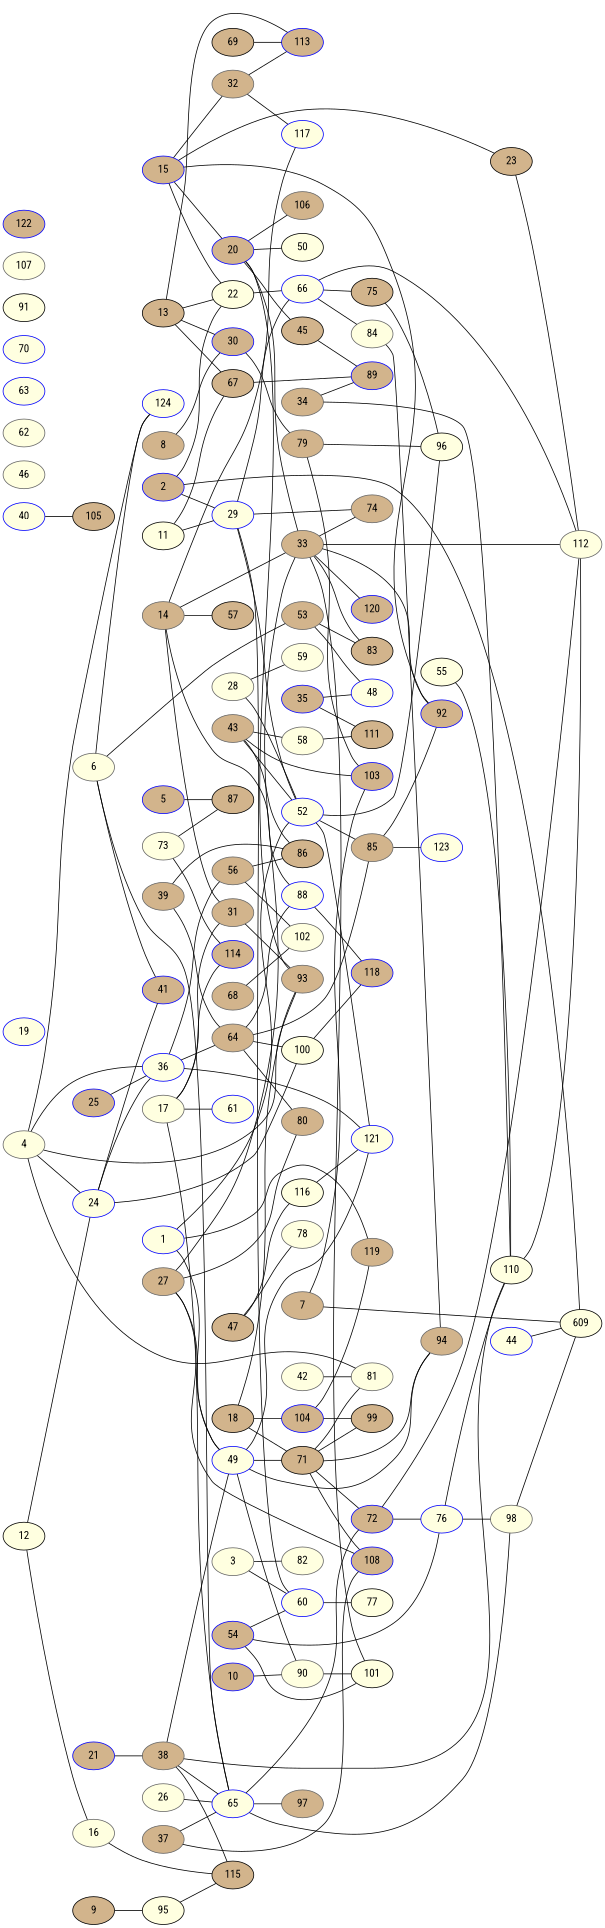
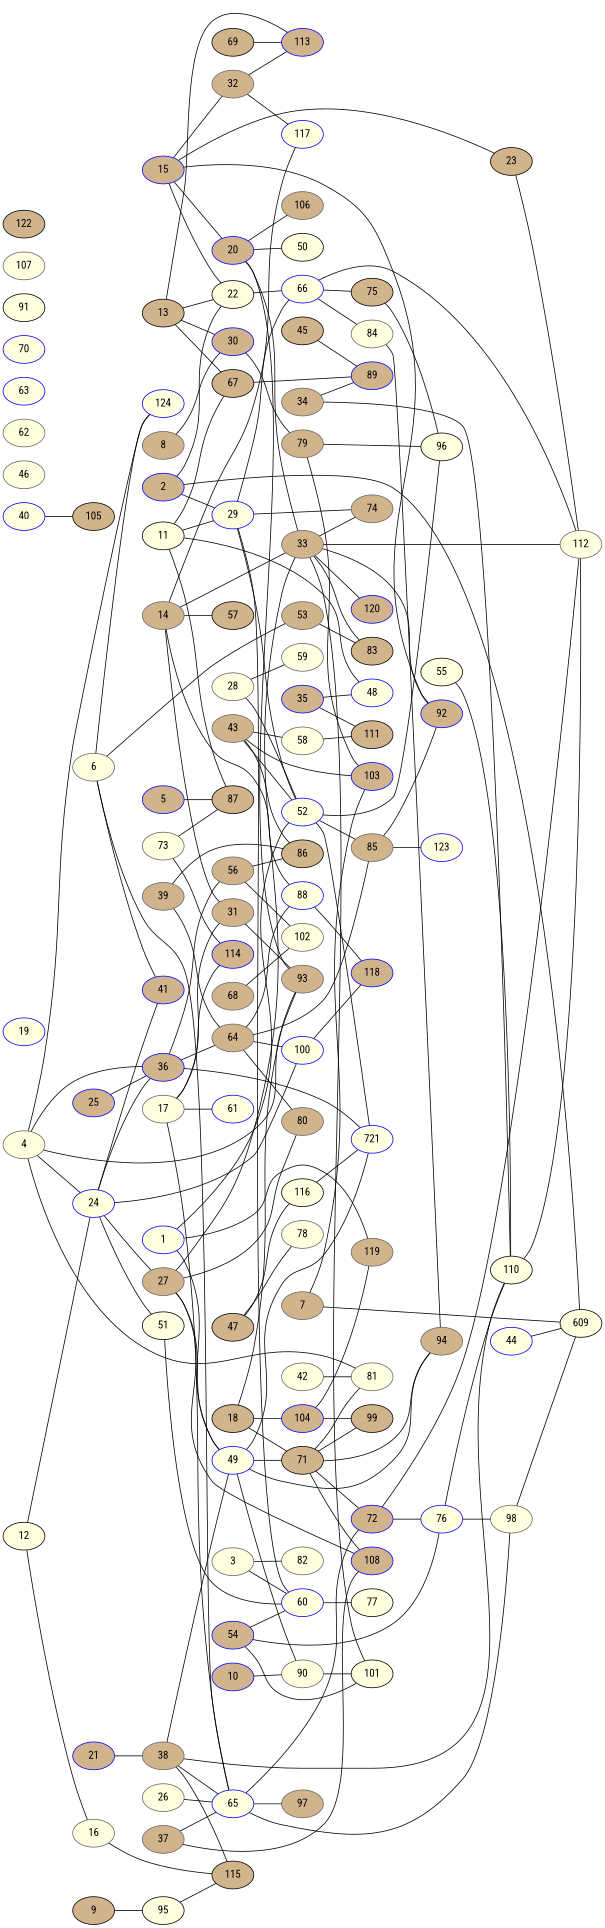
(24, 224) -> (24, 224)
(273, 300) -> none
(337, 654) -> (301, 577)
none -> (197, 668)
(302, 1050) -> (302, 1050)
(163, 1067) -> (163, 1067)
(372, 1139) -> (372, 1139)
none -> (127, 1243)
none -> (163, 1326)
